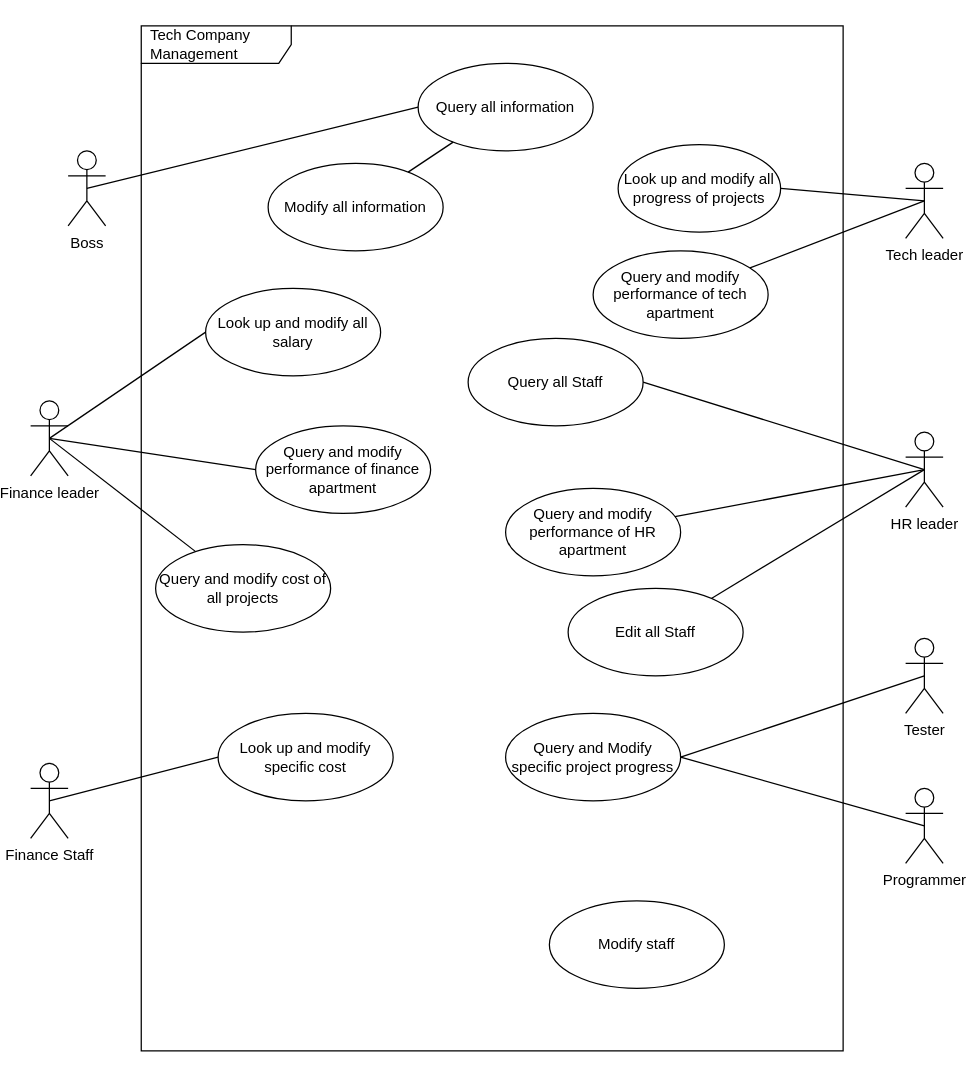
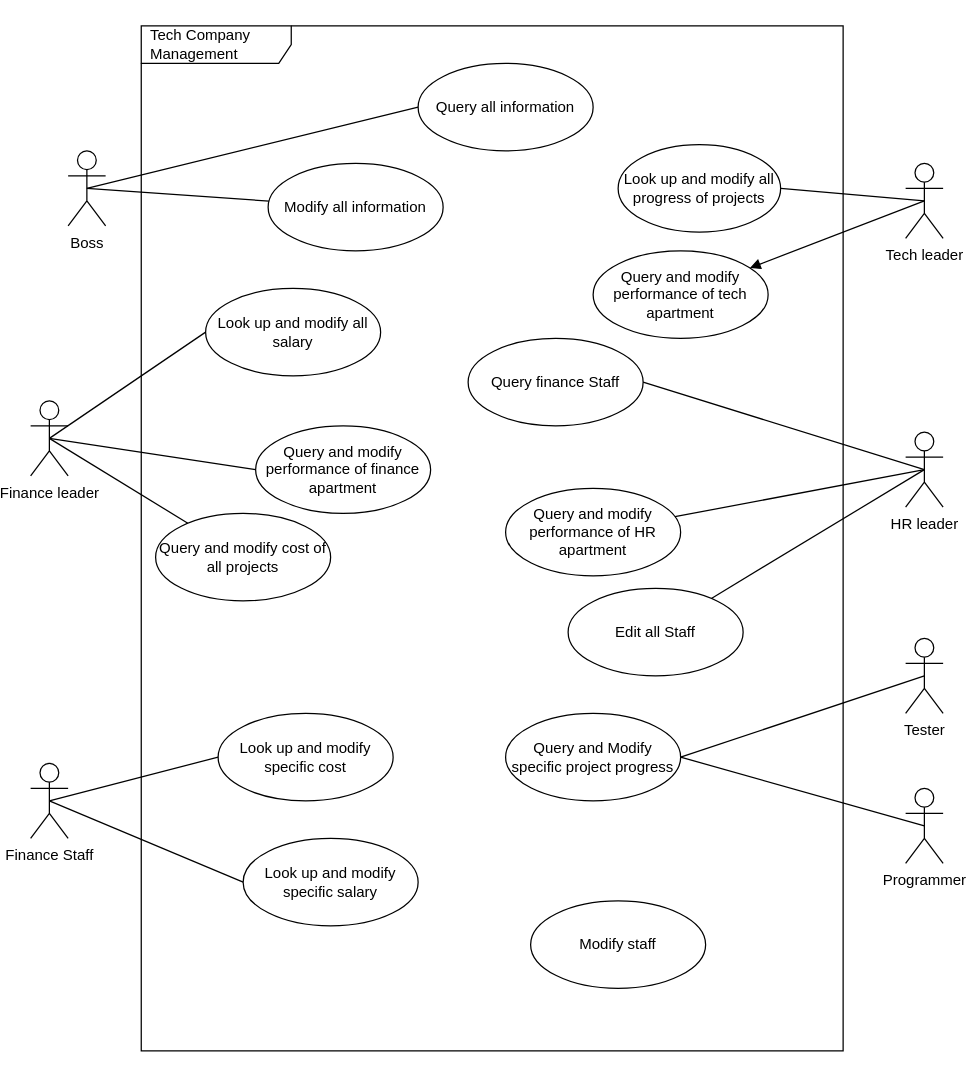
(431, 157) -> (180, 195)
(757, 265) -> (761, 263)
(556, 382) -> (556, 382)
(243, 588) -> (243, 557)
none -> (147, 842)
none -> (331, 882)
(637, 944) -> (618, 944)
